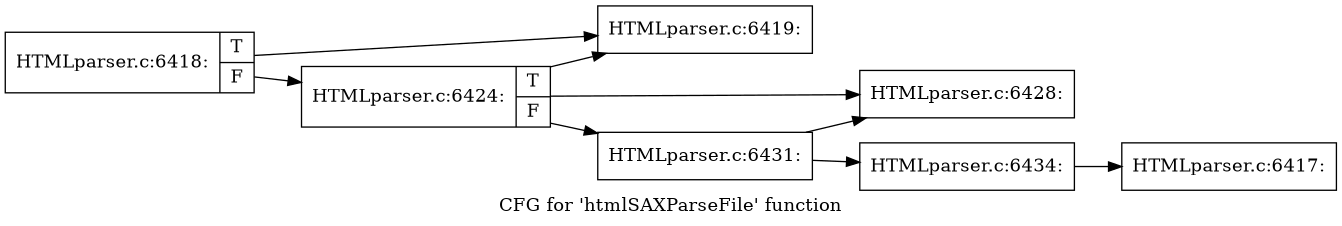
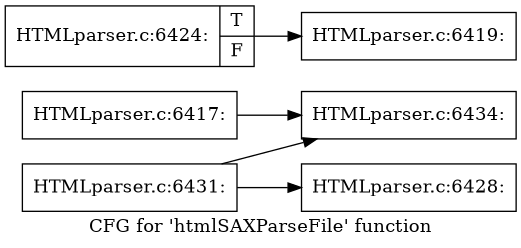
(130, 63) -> none
(698, 95) -> none
(568, 127) -> none
(1092, 167) -> (262, 115)
